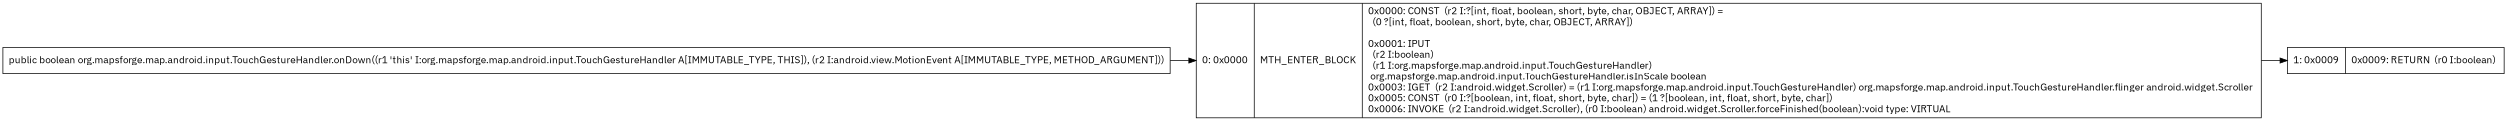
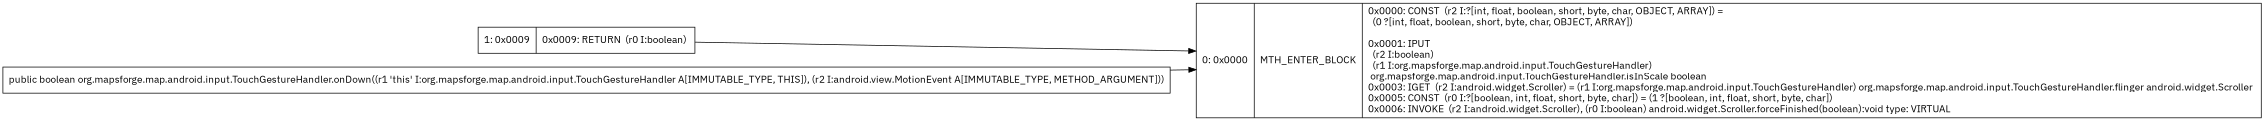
(2271, 61) -> (942, 47)
